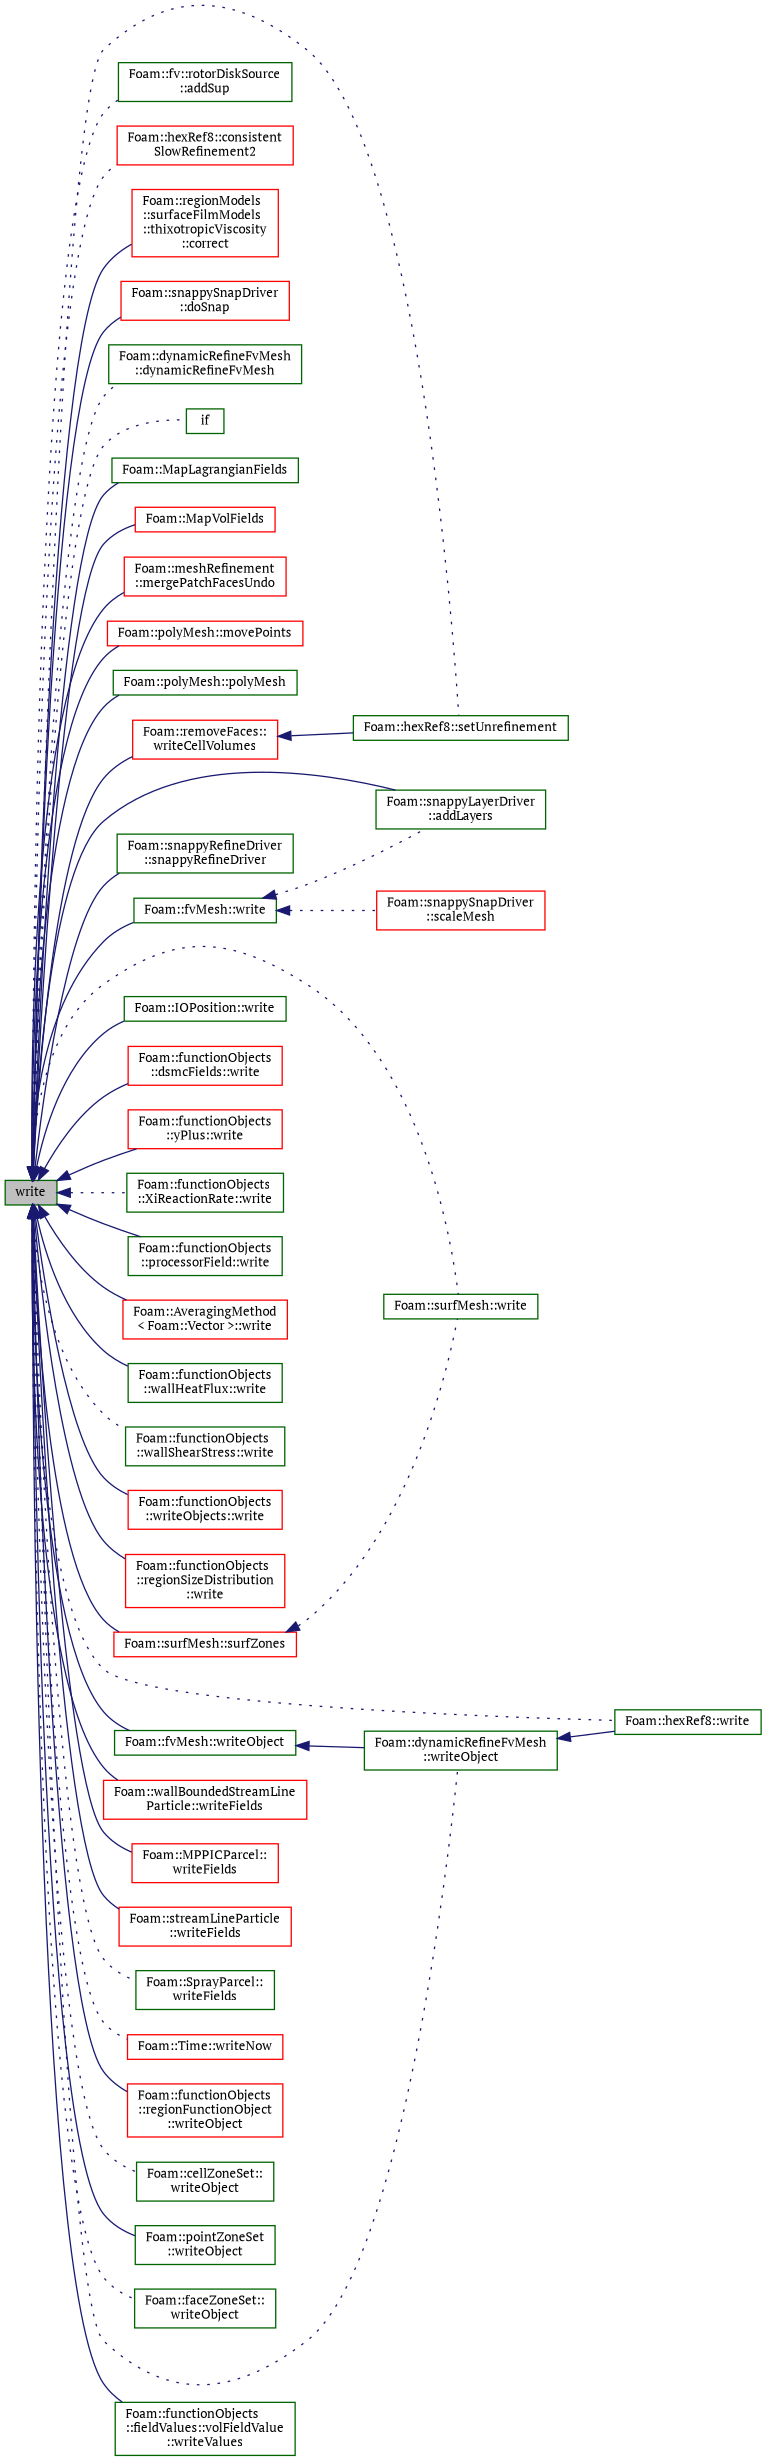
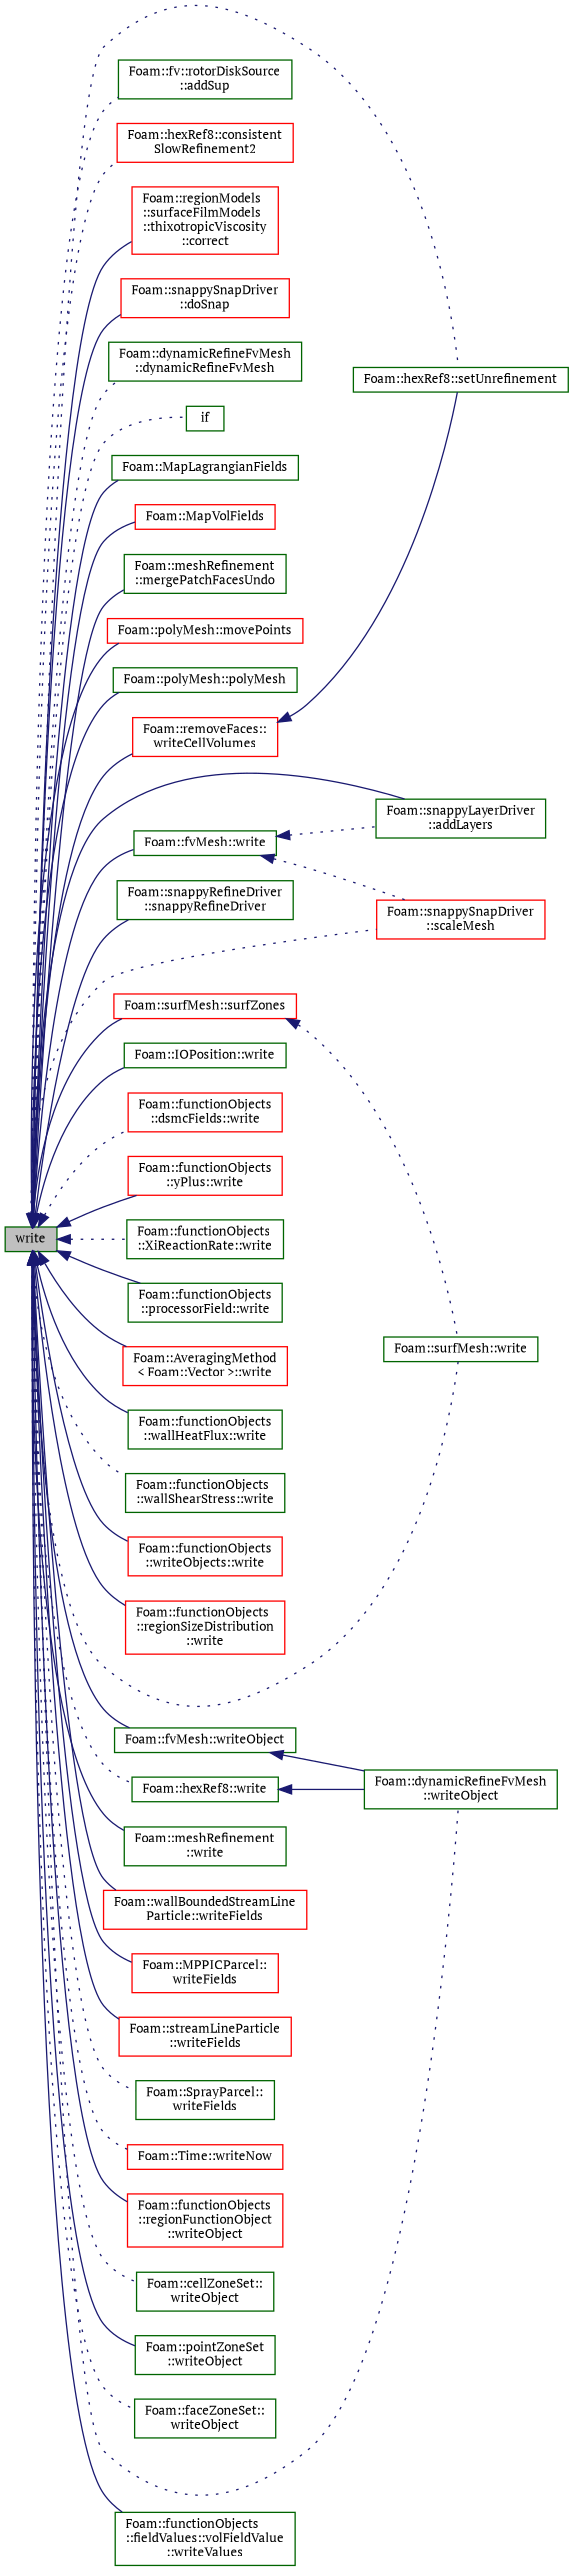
(205, 577) -> (205, 574)
none -> (117, 975)
(79, 1119) -> (79, 1166)
(593, 1734) -> (328, 1789)
none -> (205, 1846)
